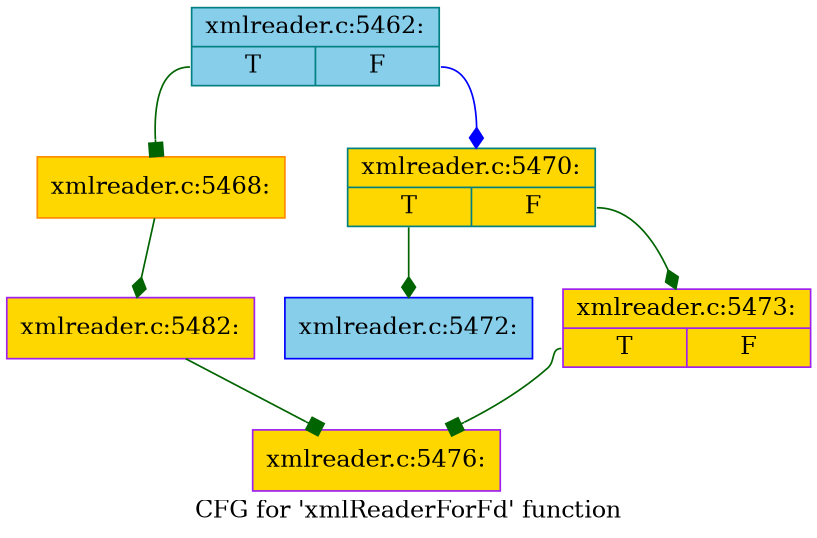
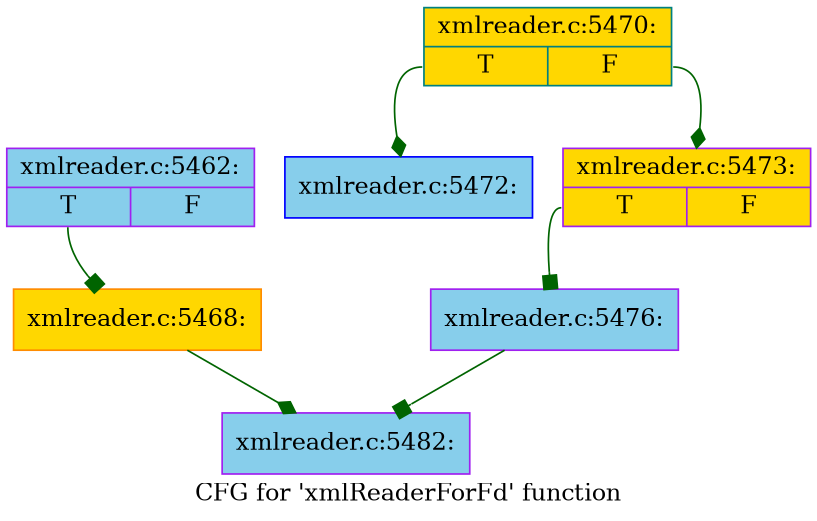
(315, 47) -> (131, 187)
(470, 89) -> none
(131, 328) -> (346, 443)
(246, 390) -> (458, 377)
(376, 460) -> (555, 320)
